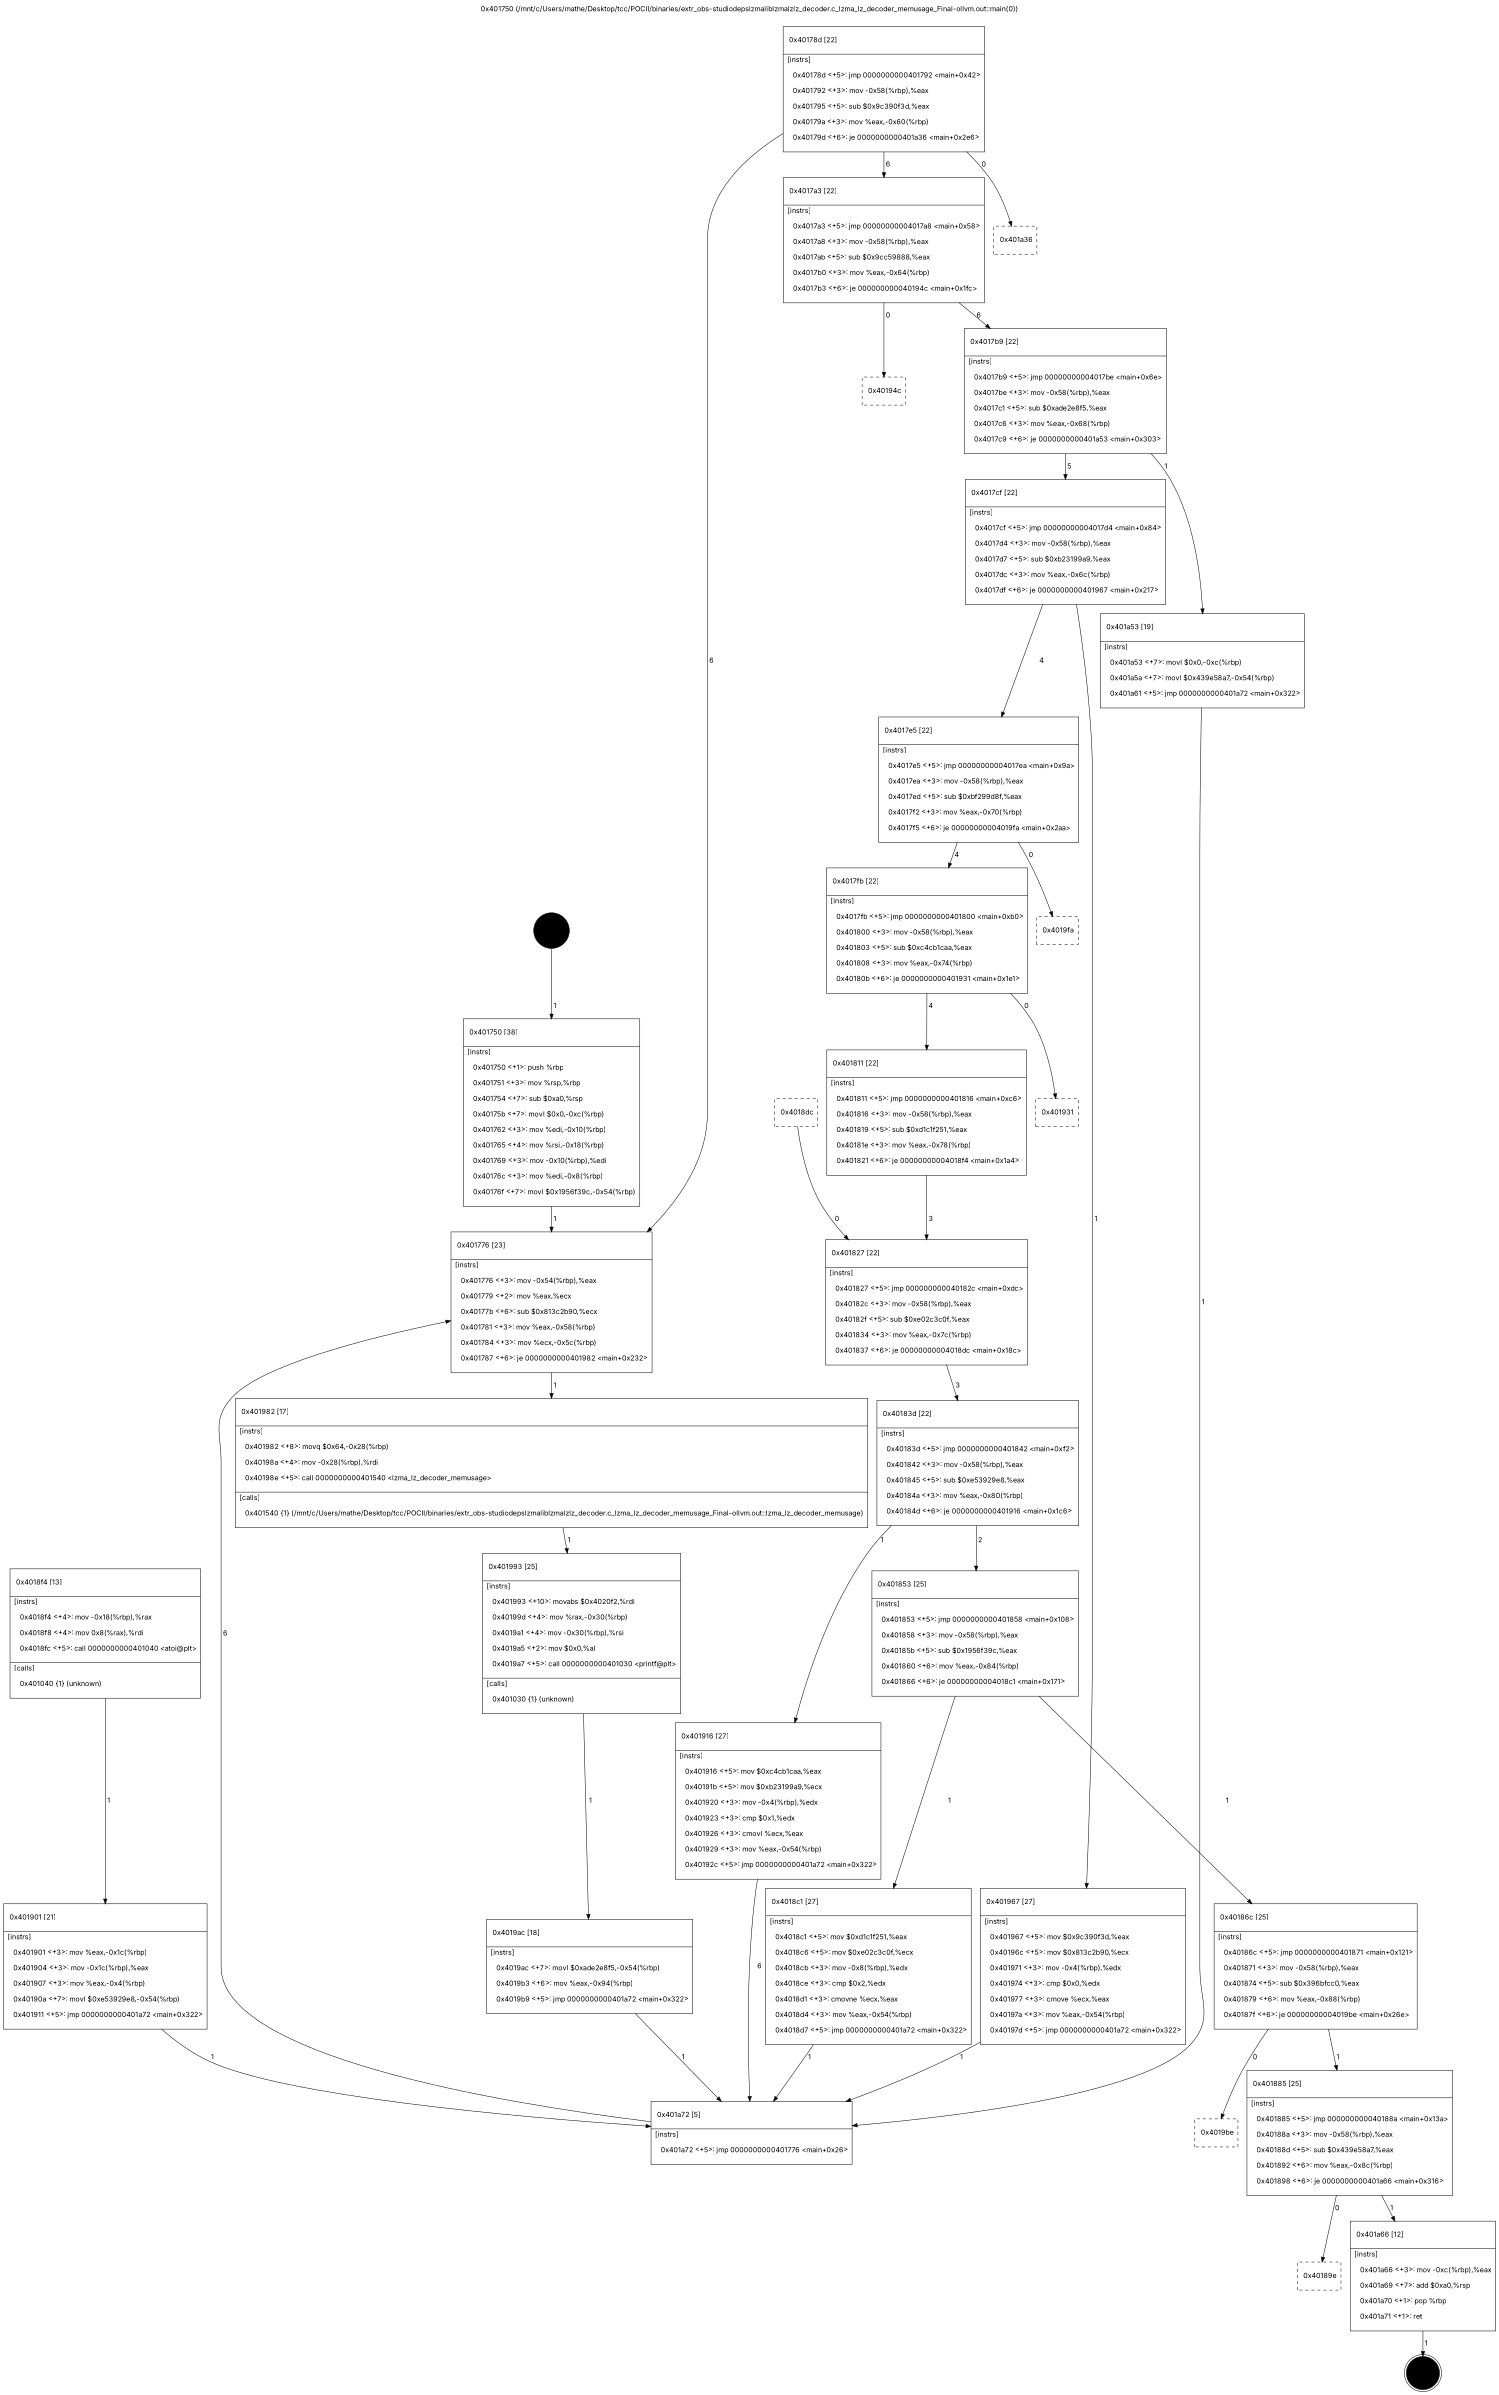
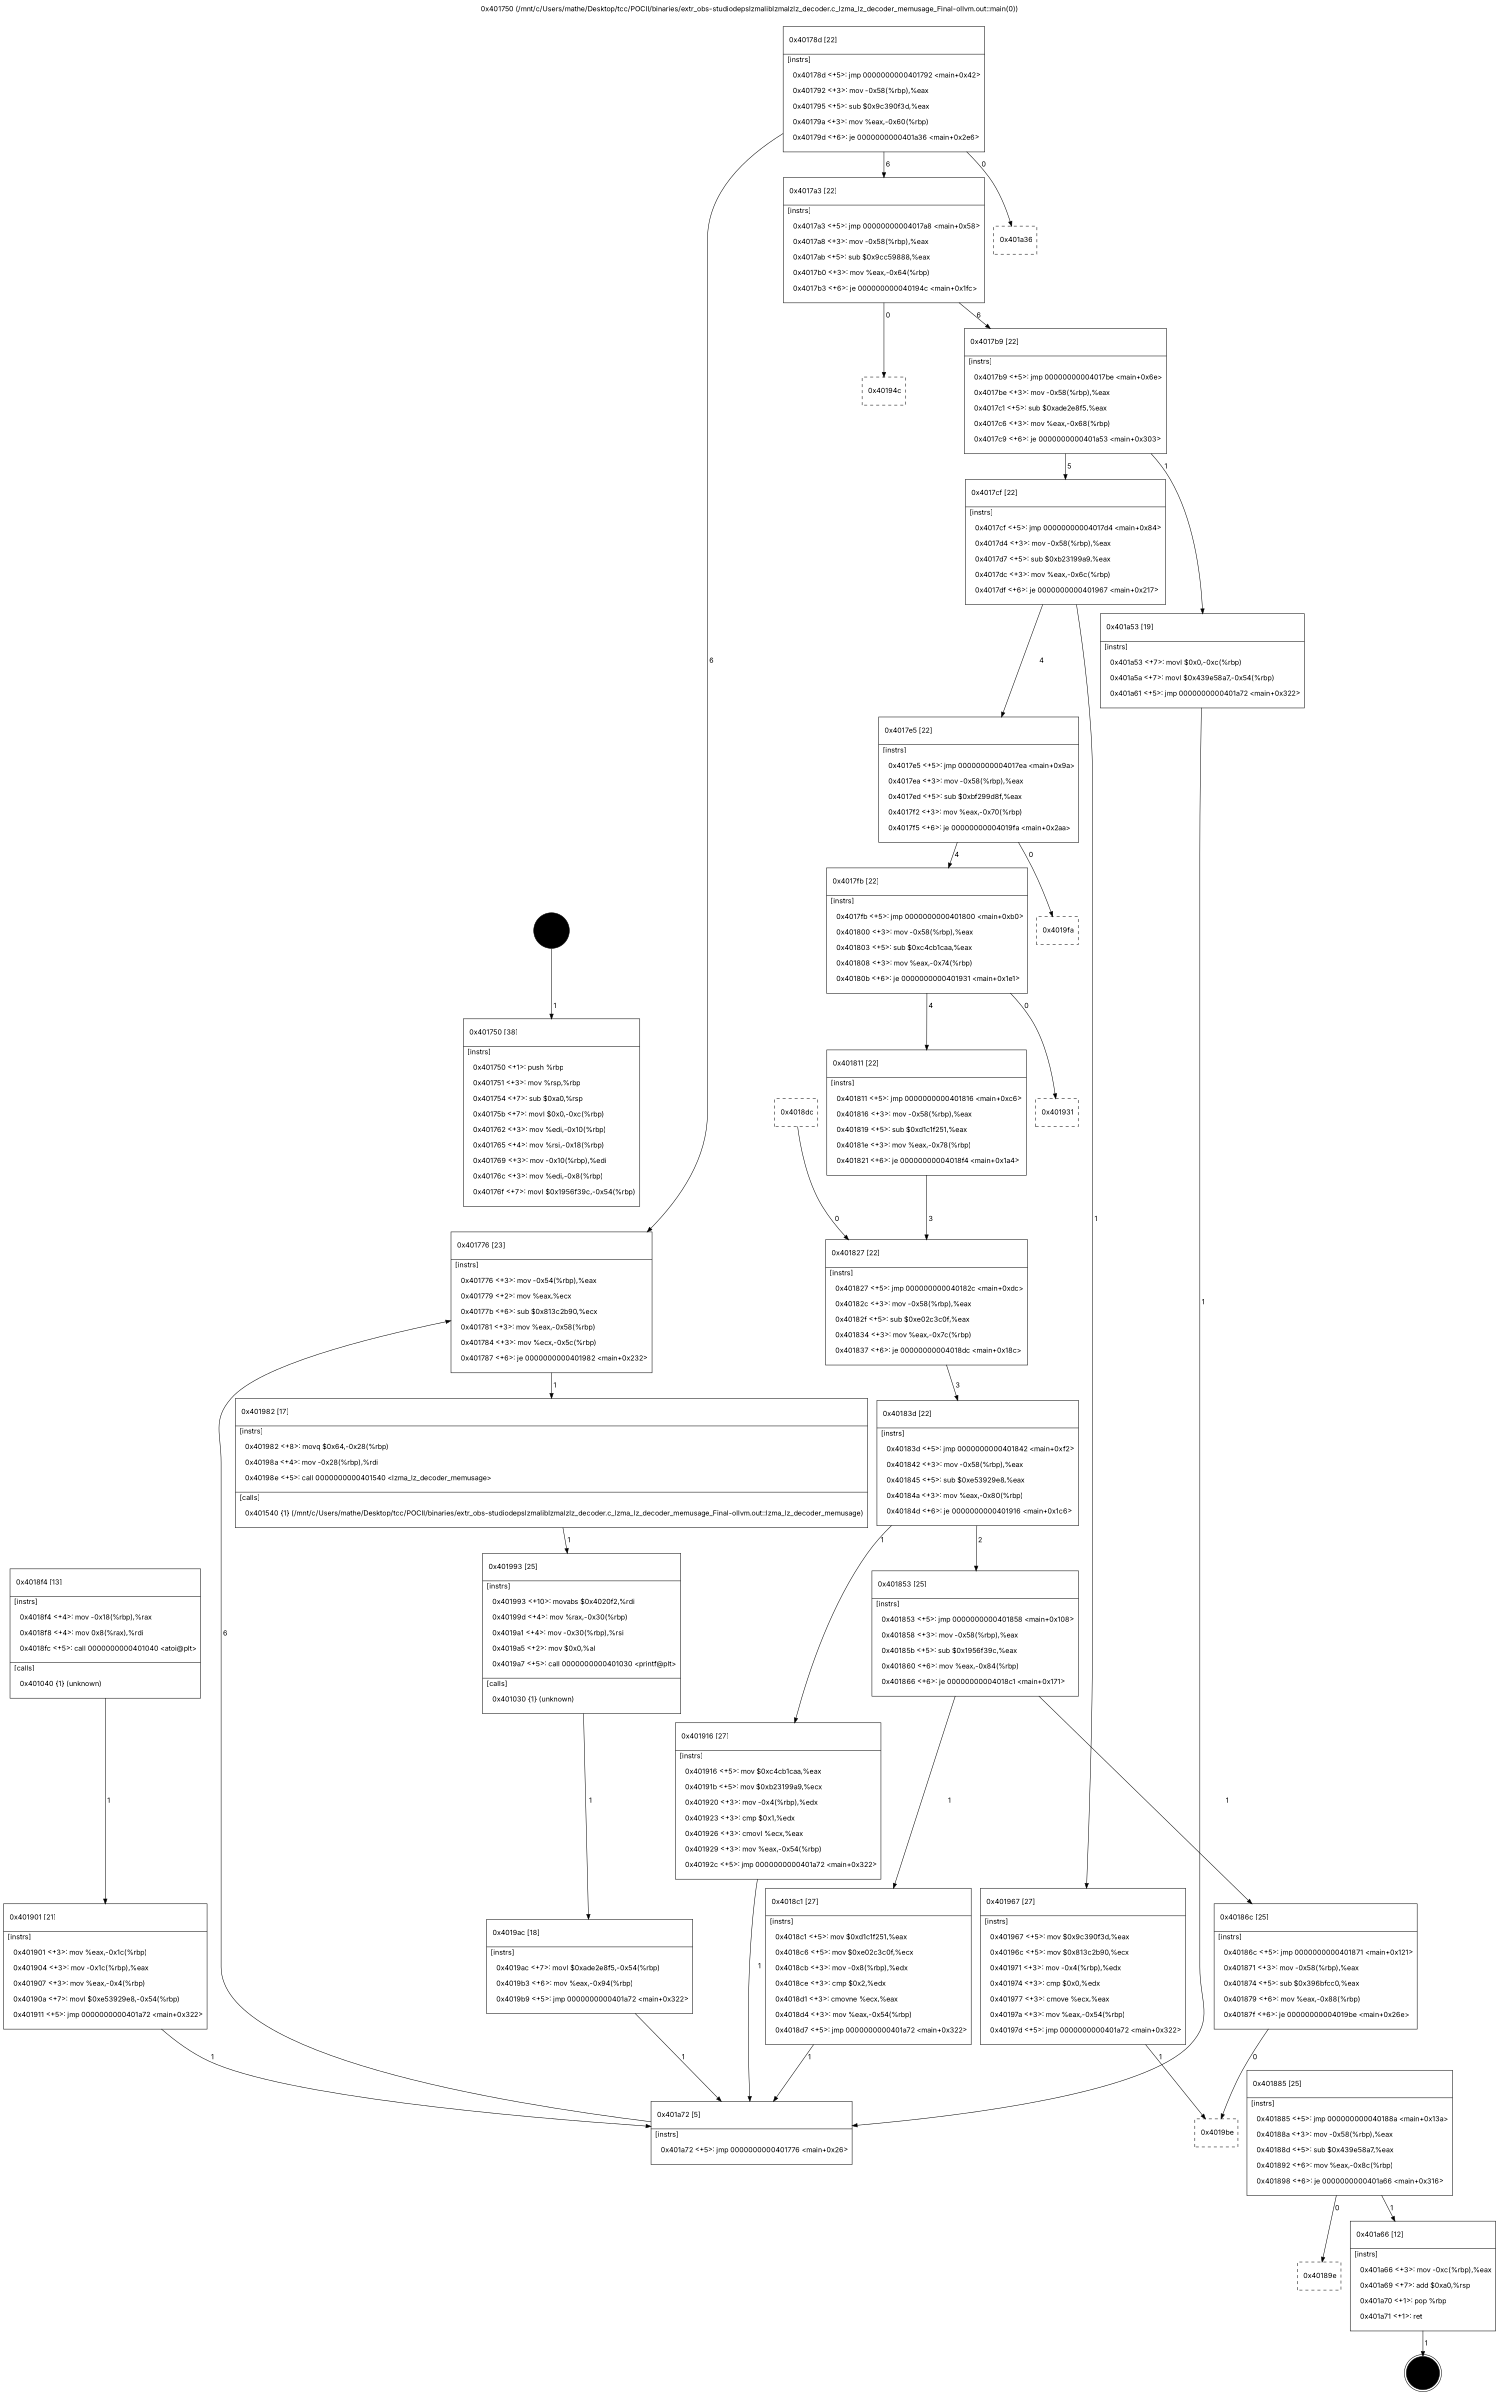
(552, 1217) -> none
(759, 1966) -> (759, 1966)
(1332, 2047) -> none
(917, 2073) -> (1174, 2080)
